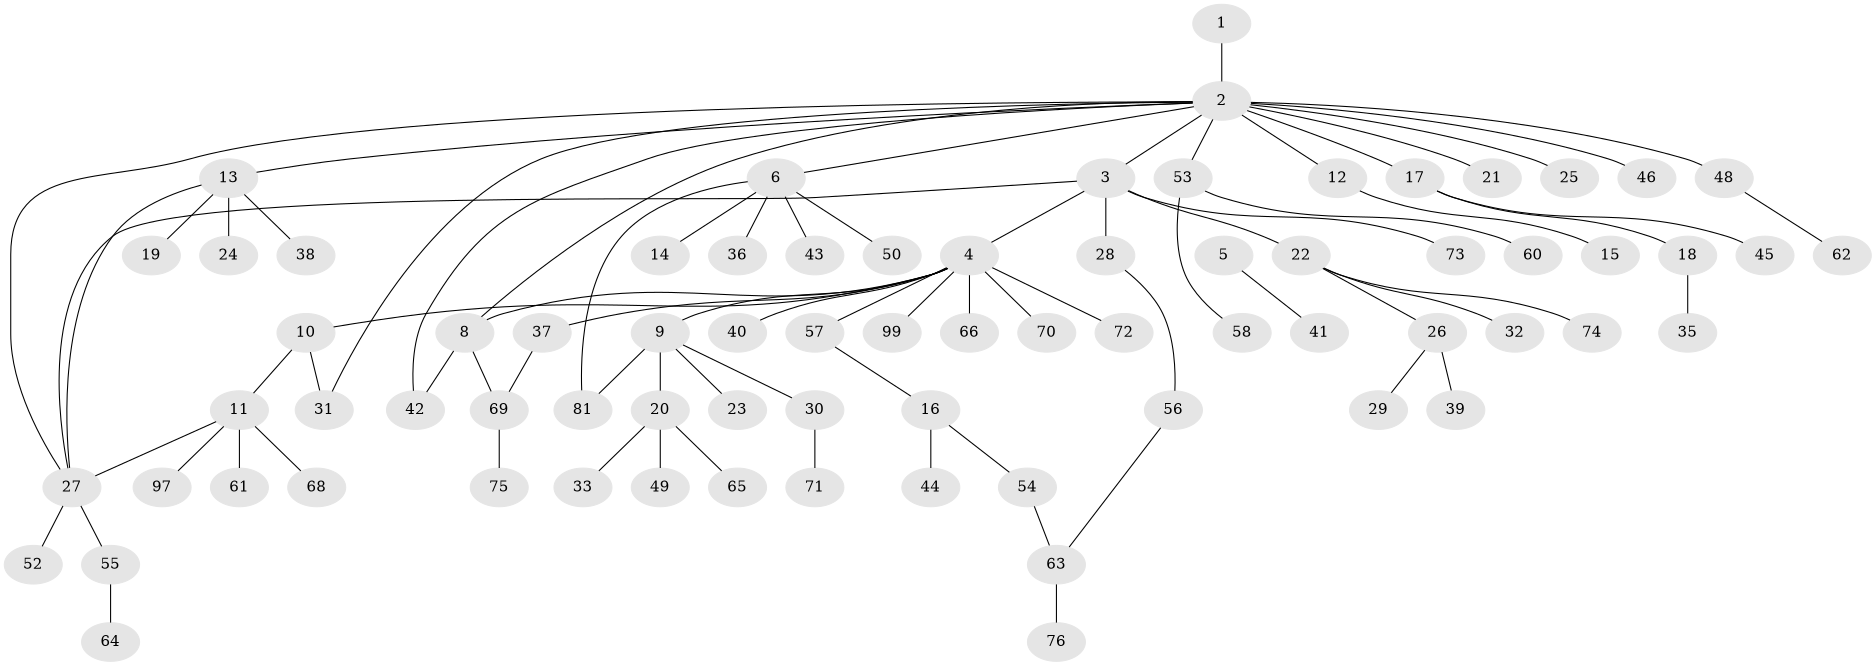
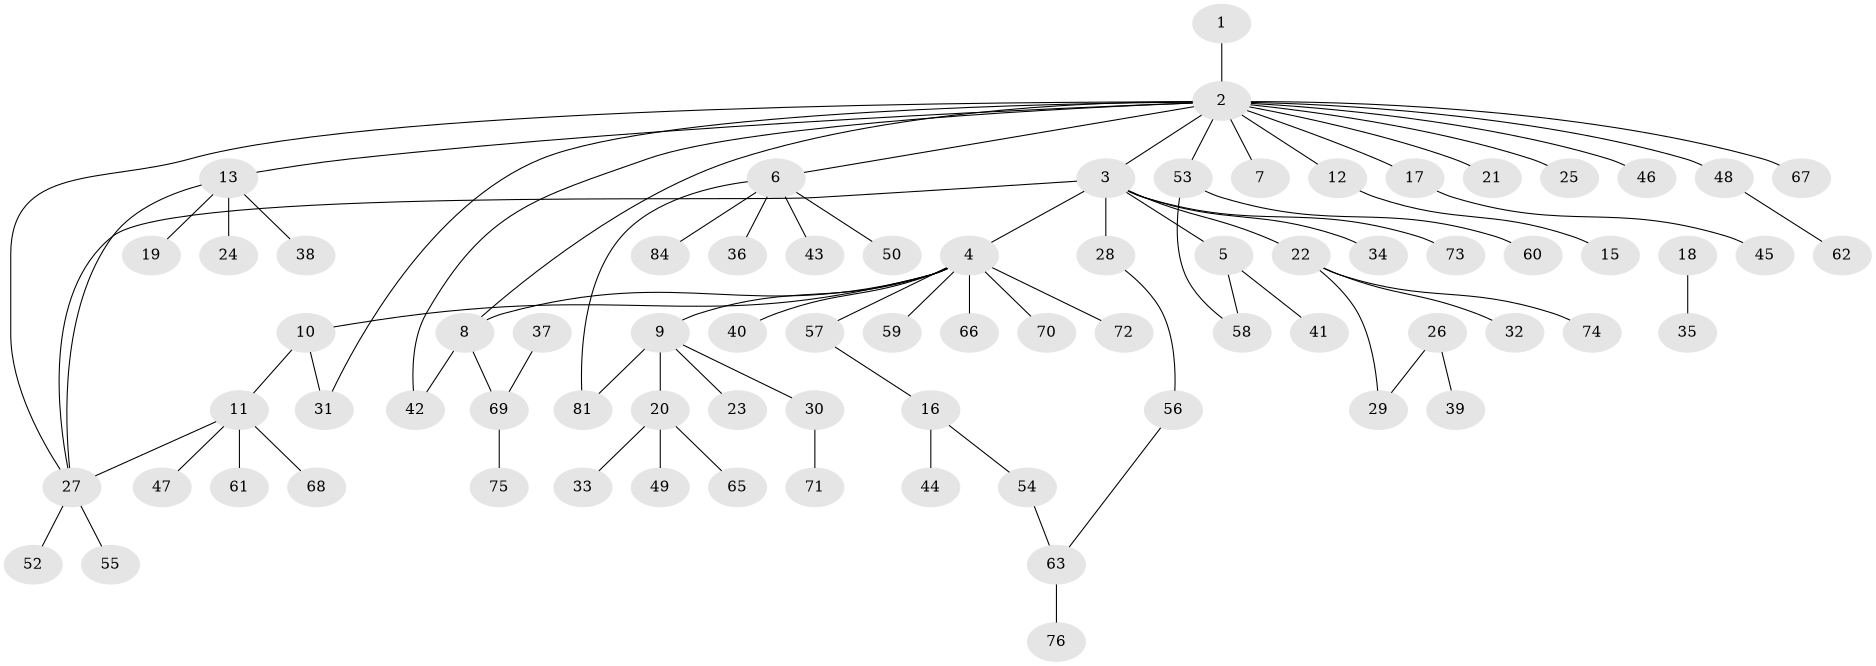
none -> (1260, 178)
none -> (1802, 178)
none -> (1165, 217)
(1604, 224) -> none
(660, 256) -> (660, 256)
none -> (1379, 256)
none -> (1233, 294)
(1369, 294) -> (1363, 324)
(759, 300) -> none
(892, 333) -> (892, 333)
(162, 487) -> (162, 487)
(111, 642) -> none
